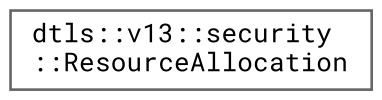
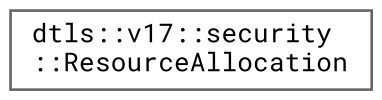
(191, 50) -> (191, 50)
